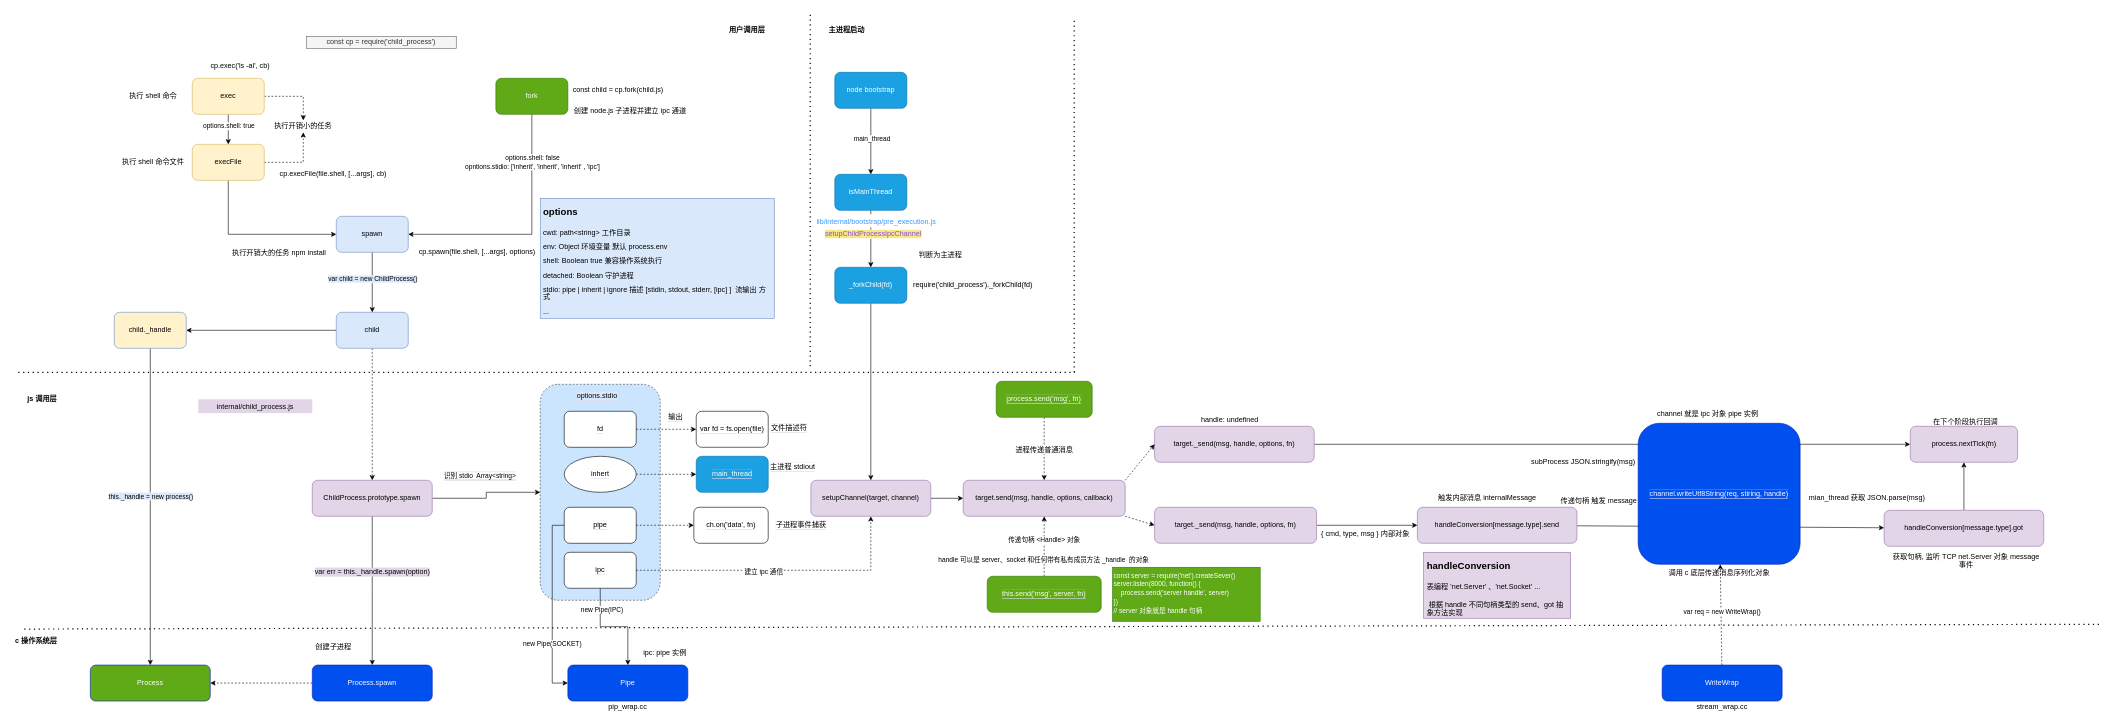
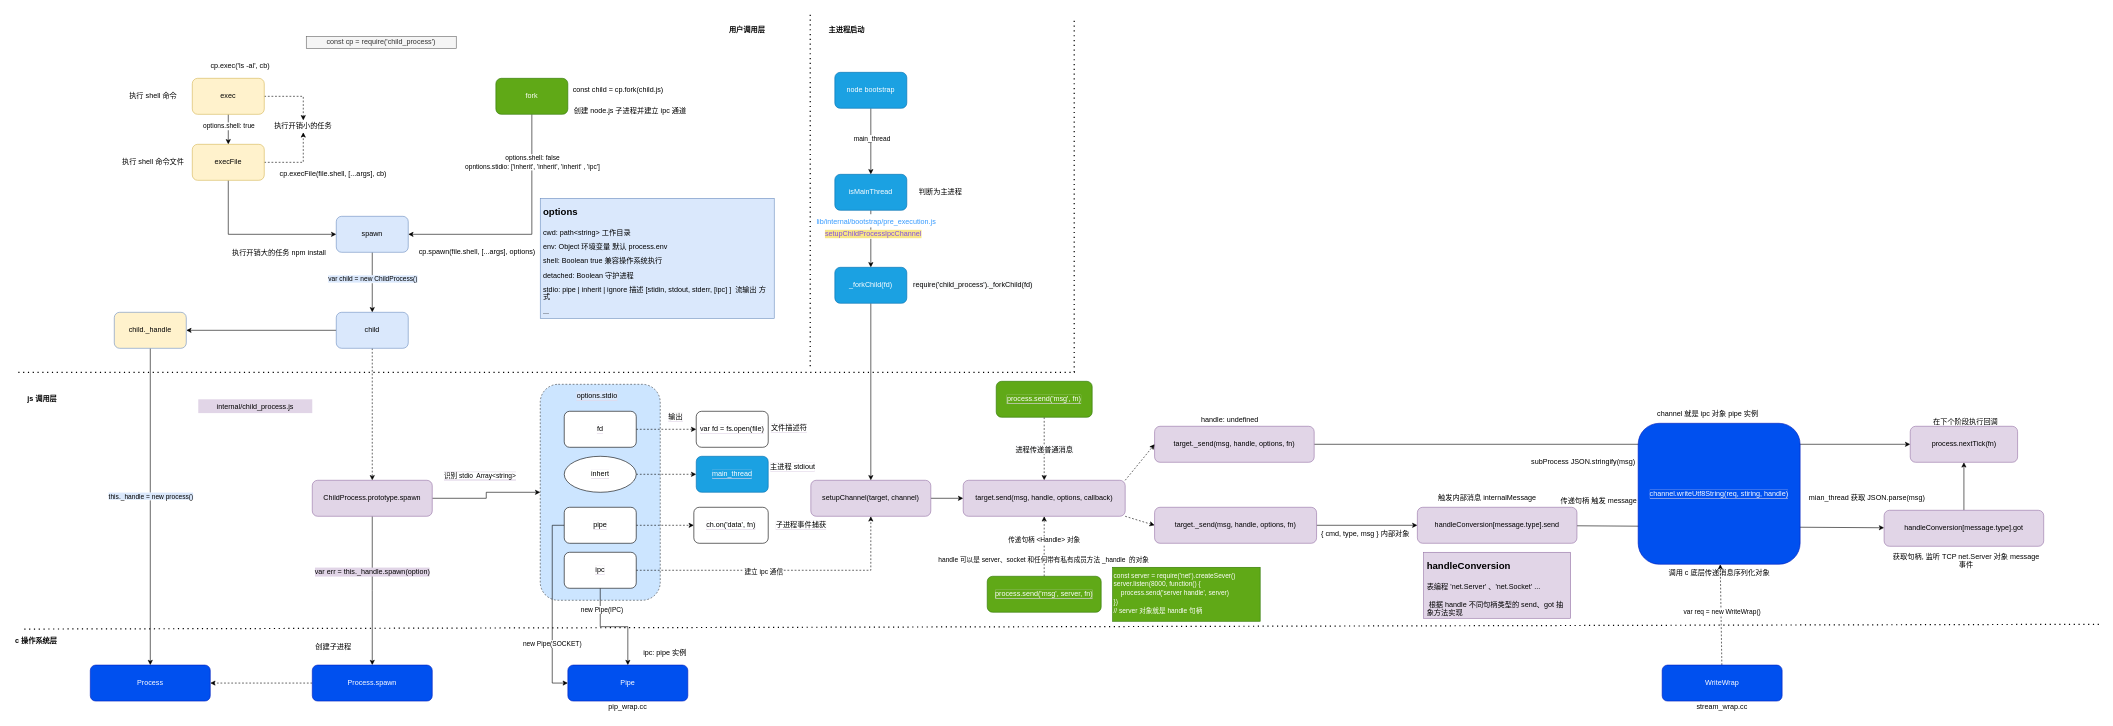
(941, 255) -> (941, 192)
(1044, 594) -> (1044, 594)
(150, 683) -> (150, 683)
